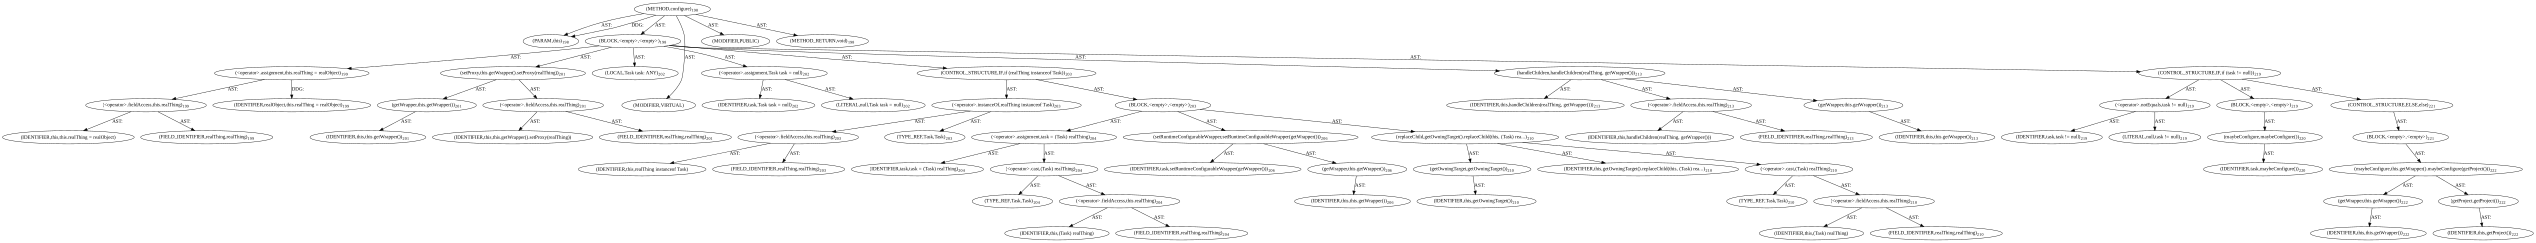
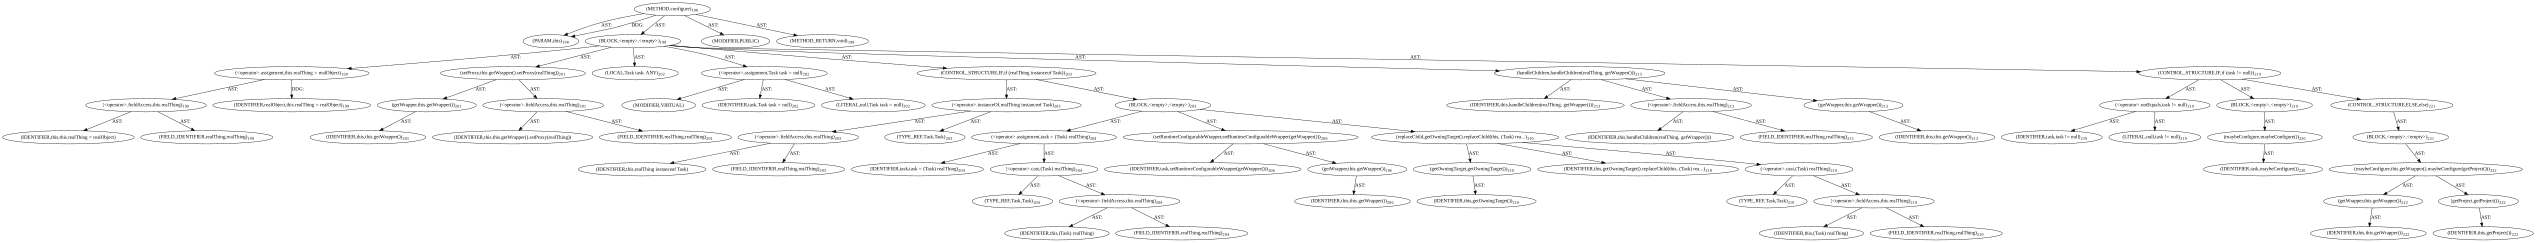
(684, 57) -> (713, 89)
